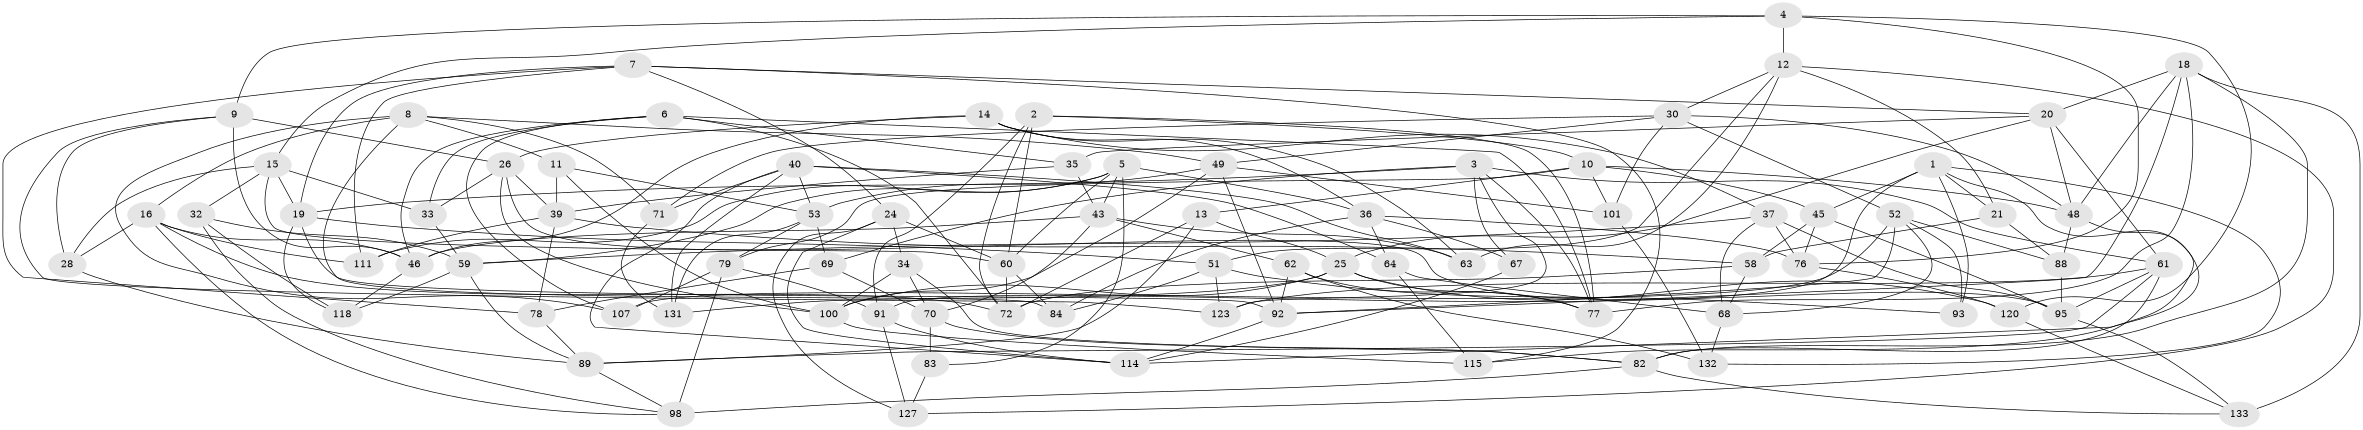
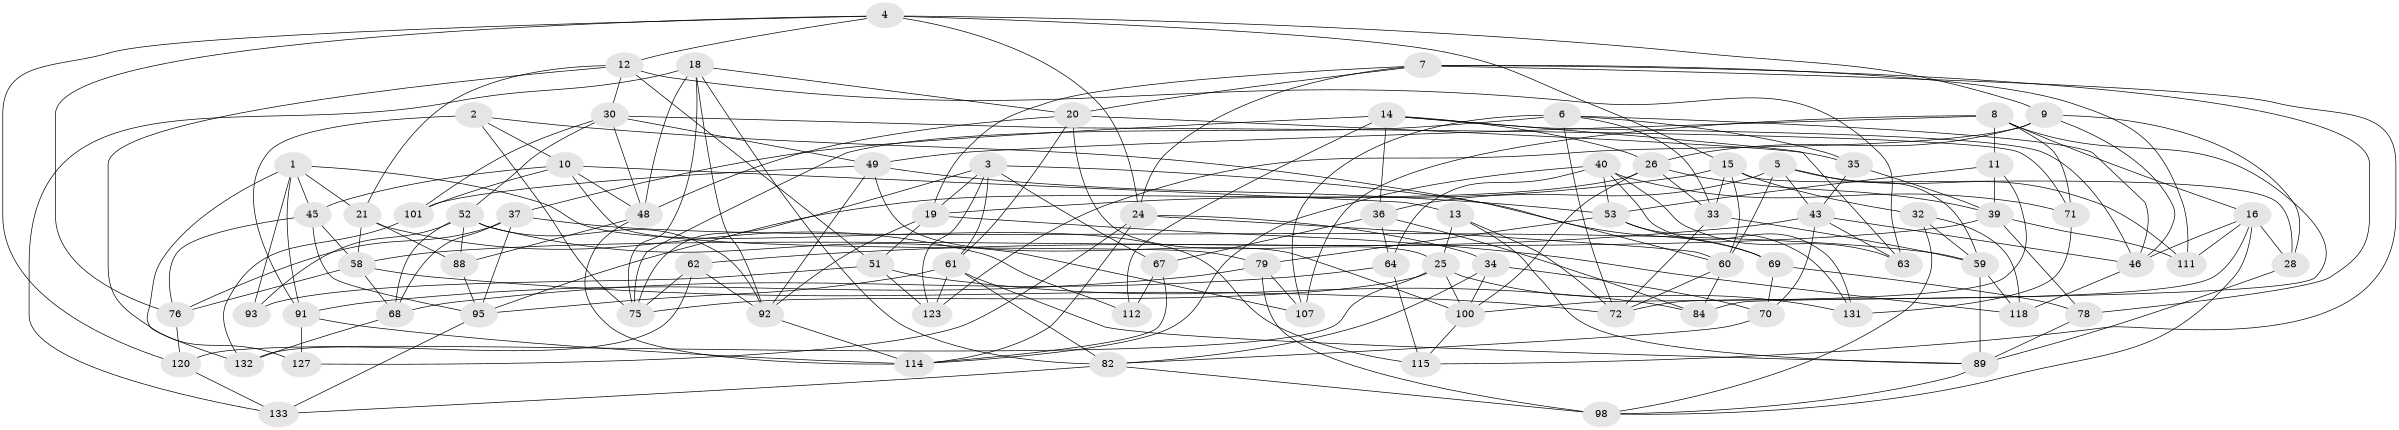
none -> (1056, 70)
(991, 215) -> (1665, 265)
(1556, 226) -> (266, 290)
none -> (1132, 315)
(1594, 315) -> (636, 315)
(930, 365) -> none
